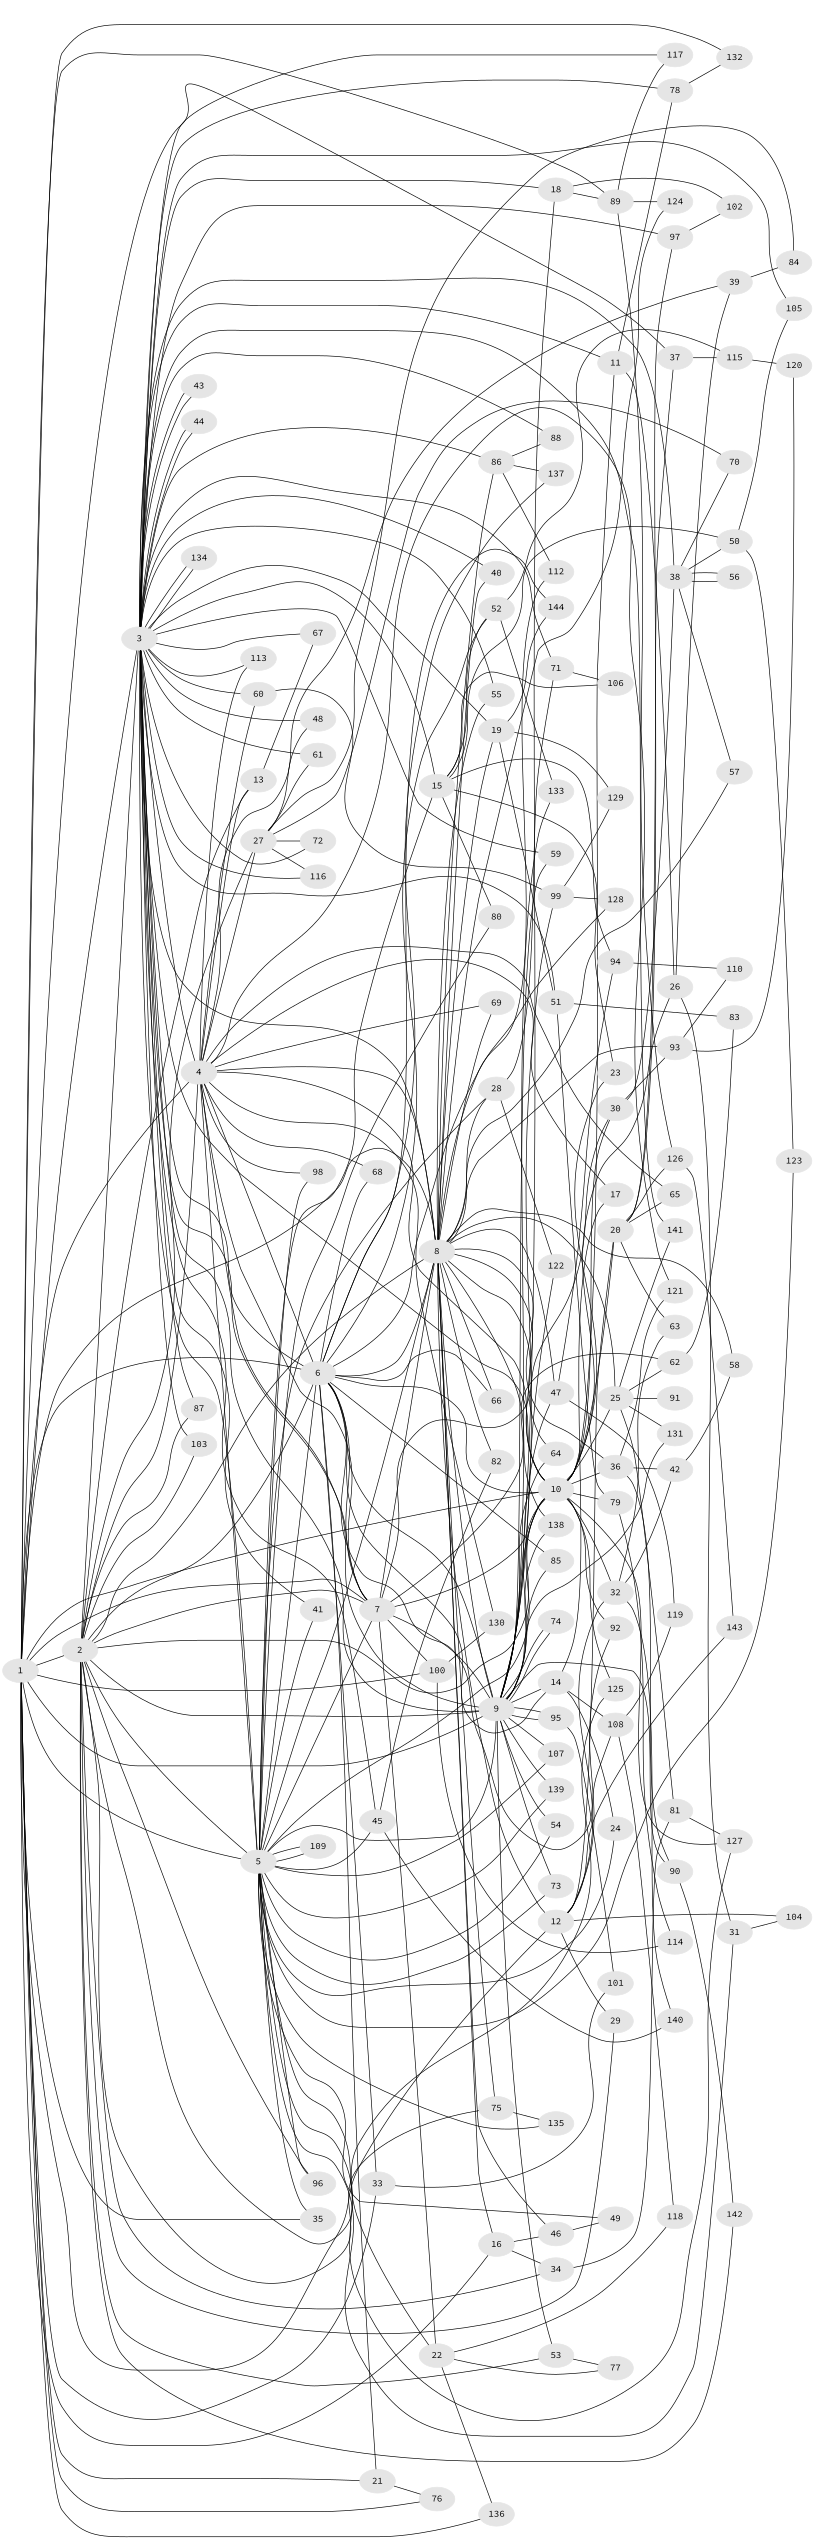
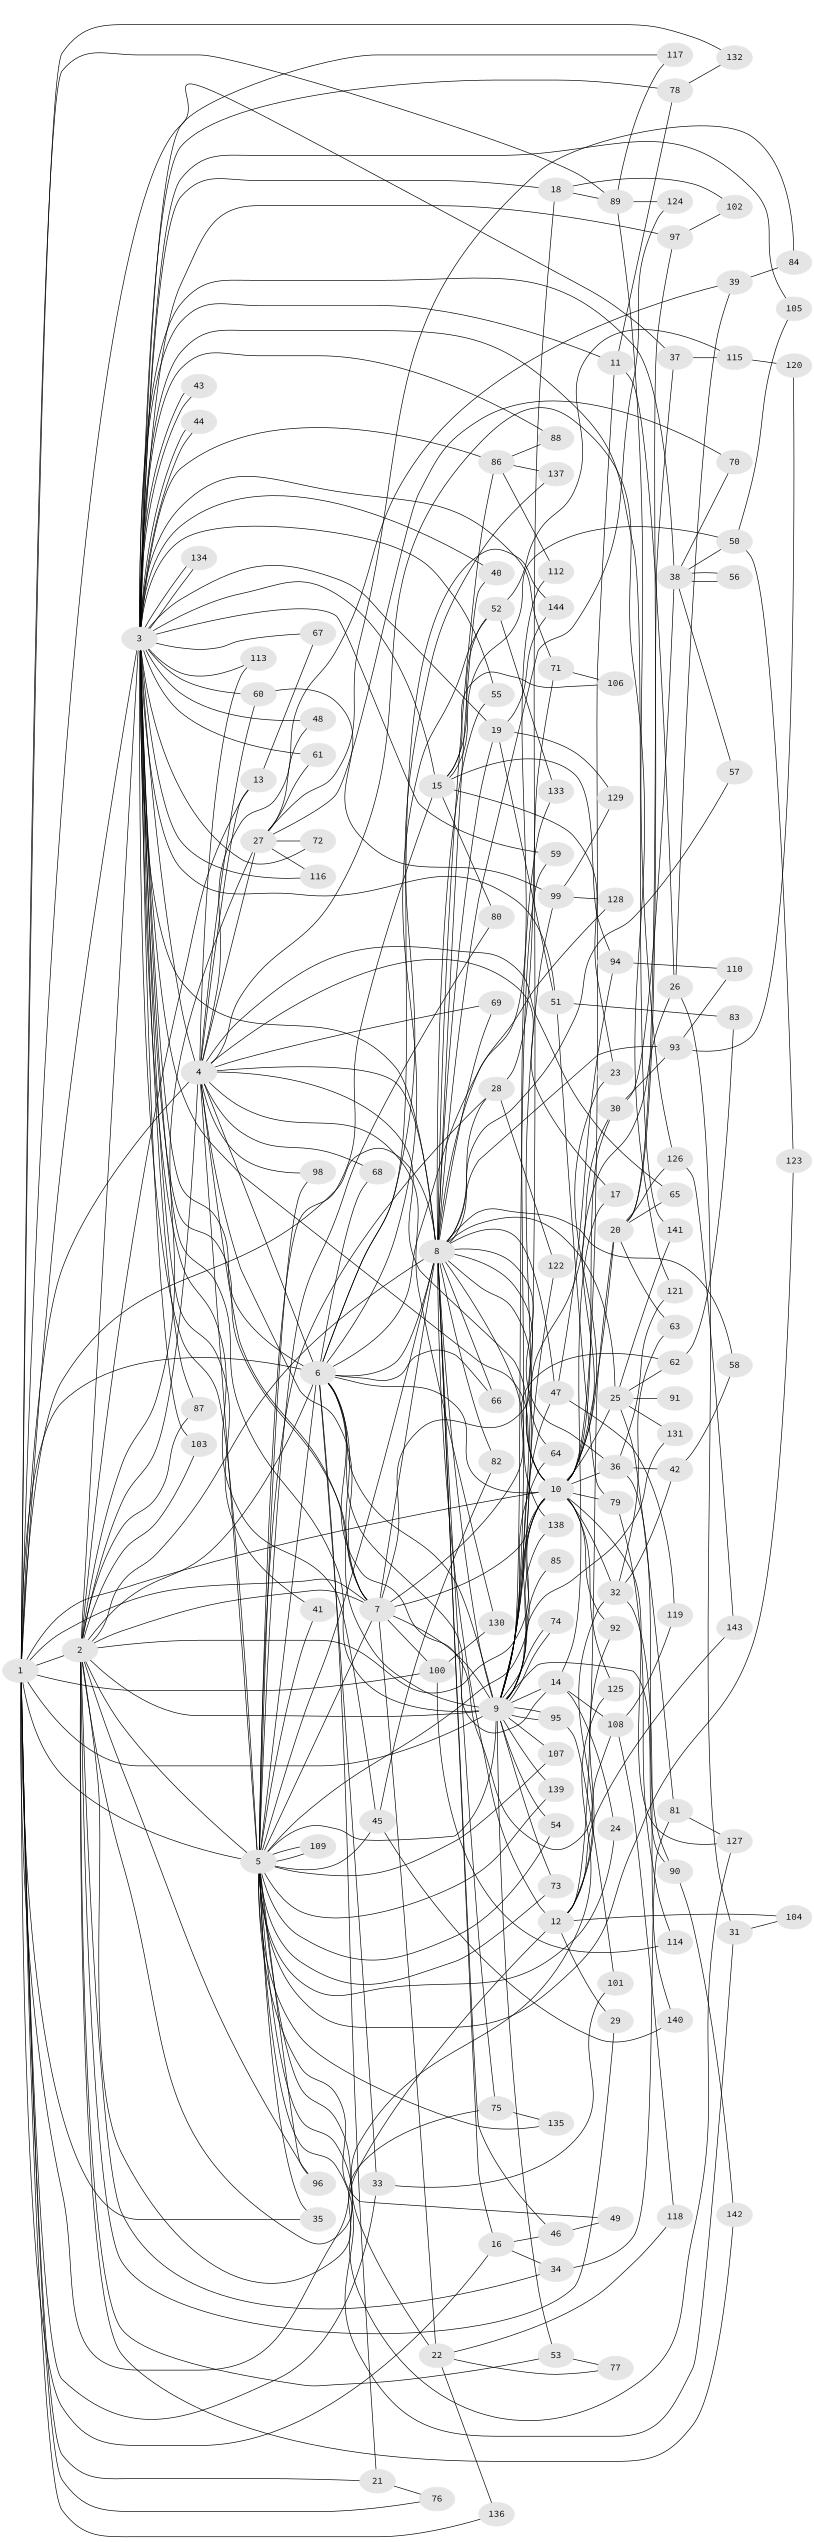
(437, 1467) -> none
